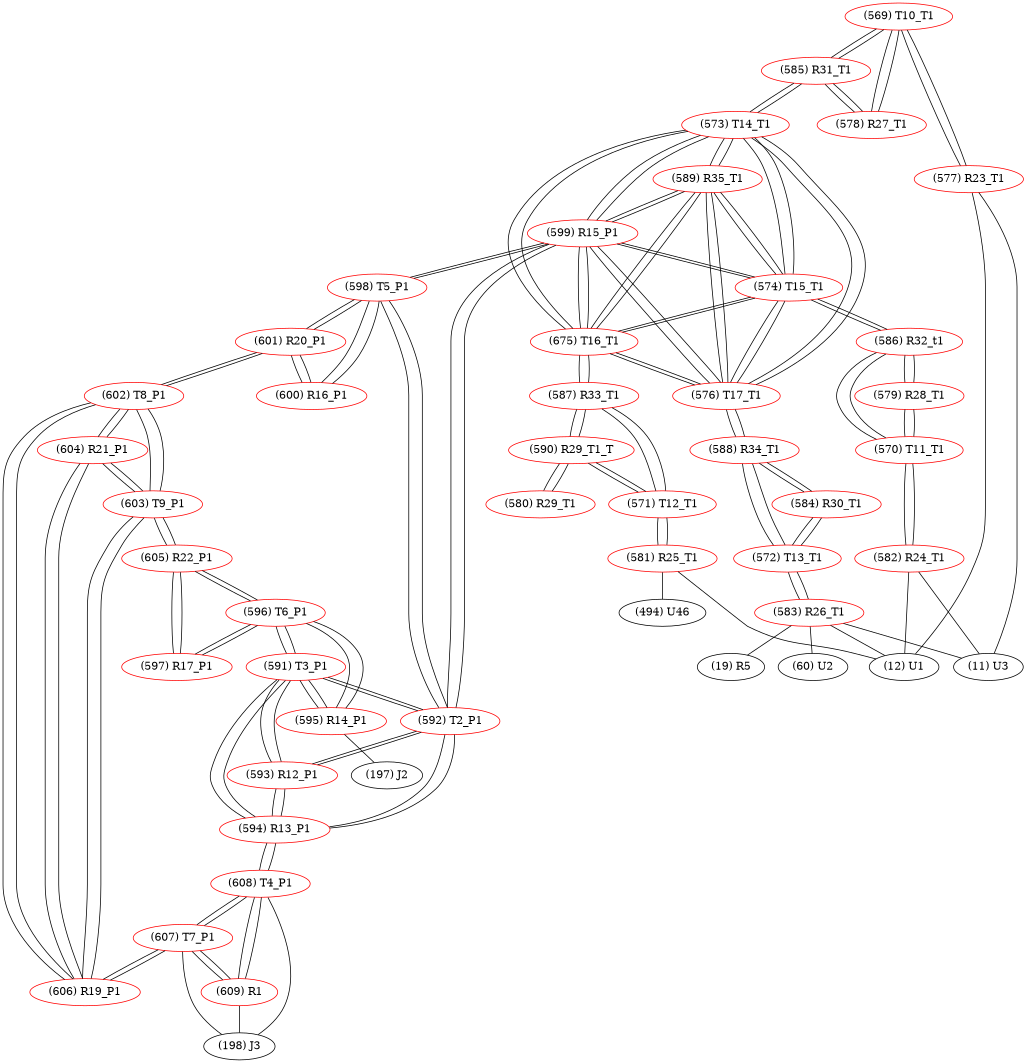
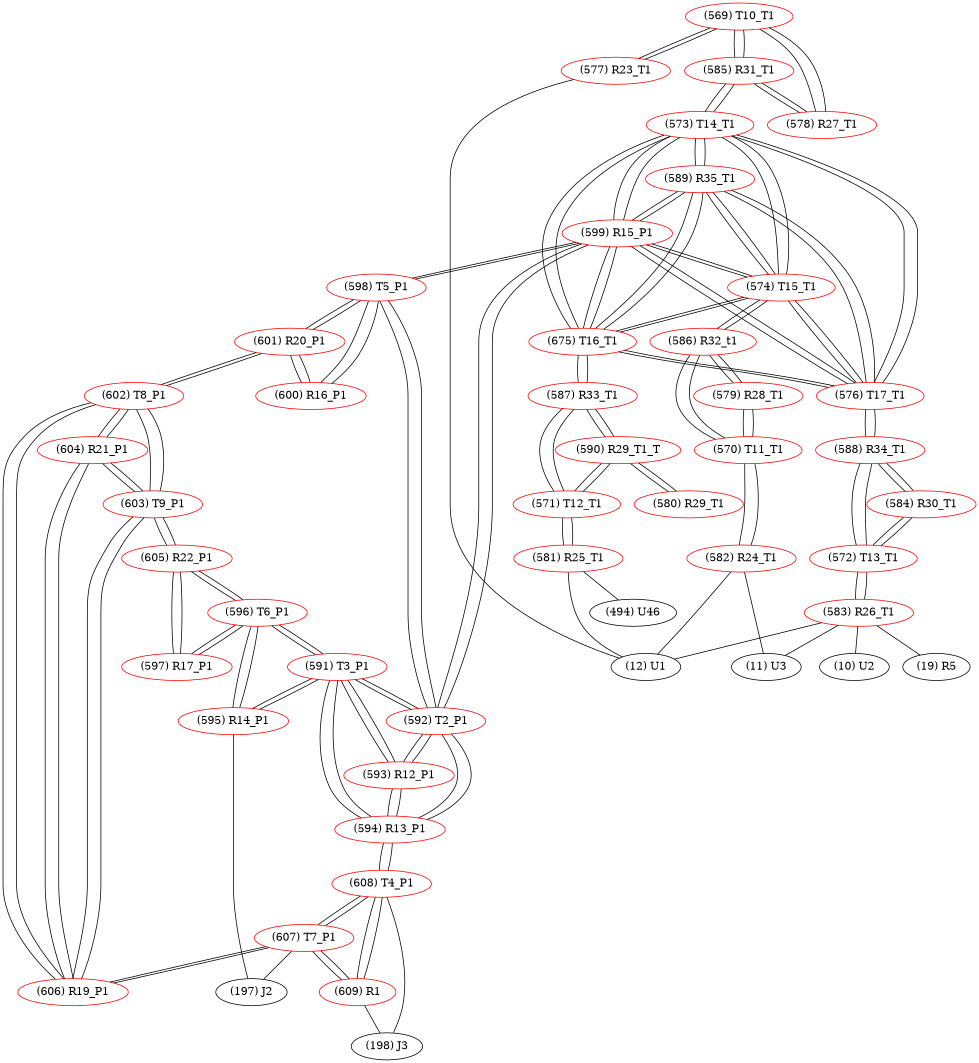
(1017, 420) -> none
(813, 667) -> (854, 667)
(191, 999) -> (278, 965)
